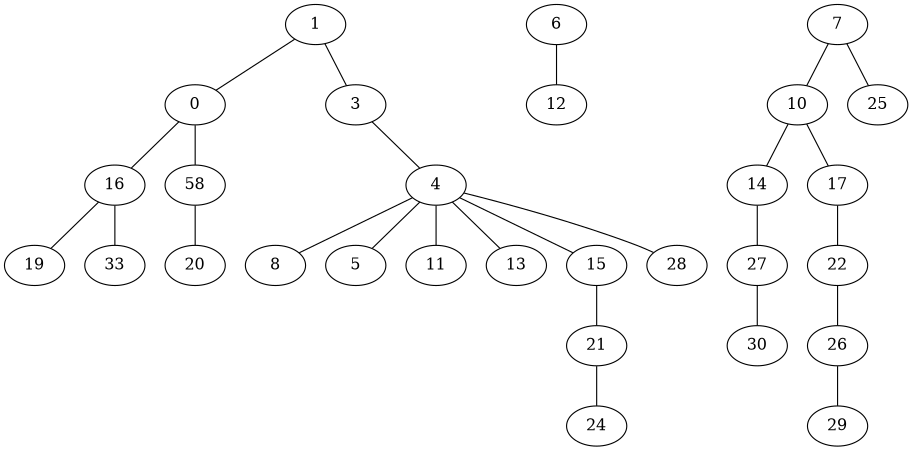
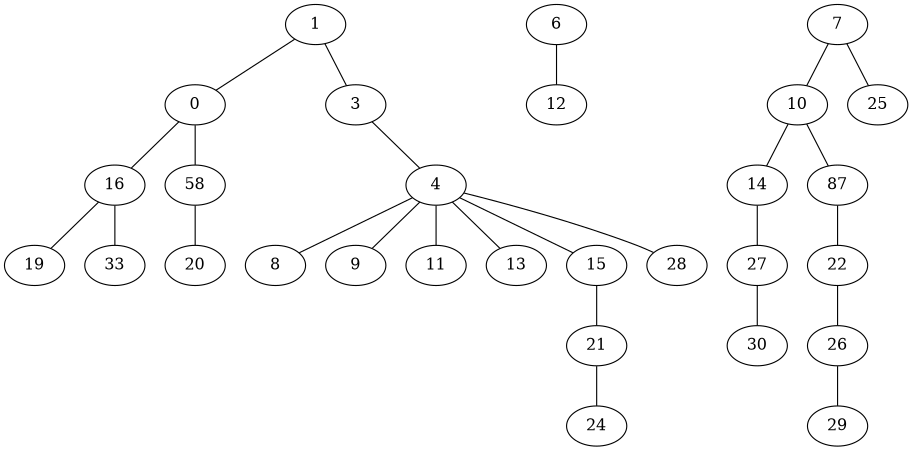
(838, 185) -> (838, 185)
(356, 265) -> (356, 265)
